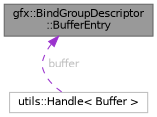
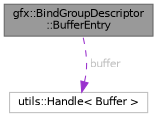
(44, 71) -> (86, 59)
